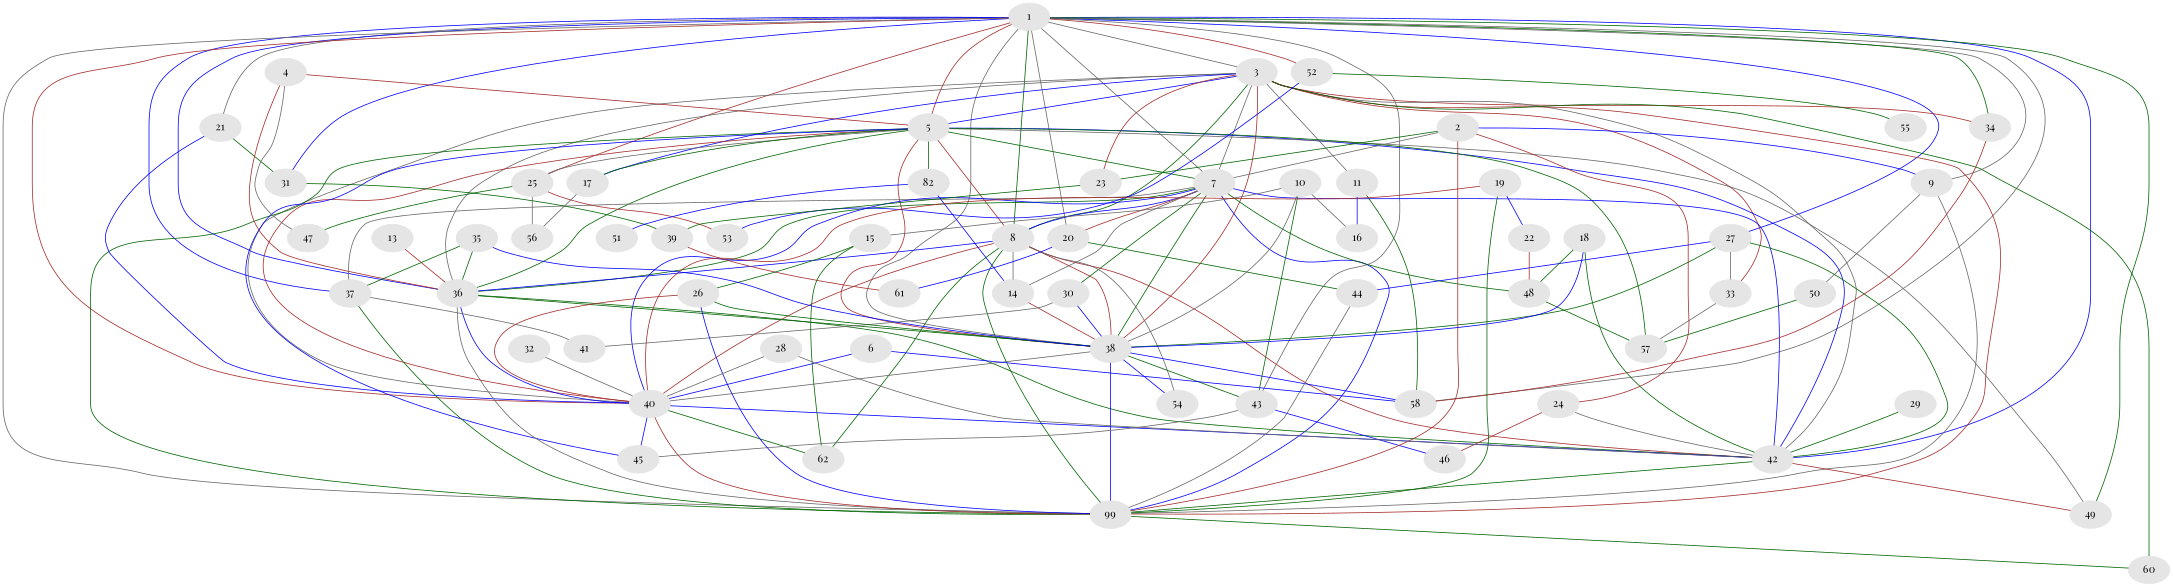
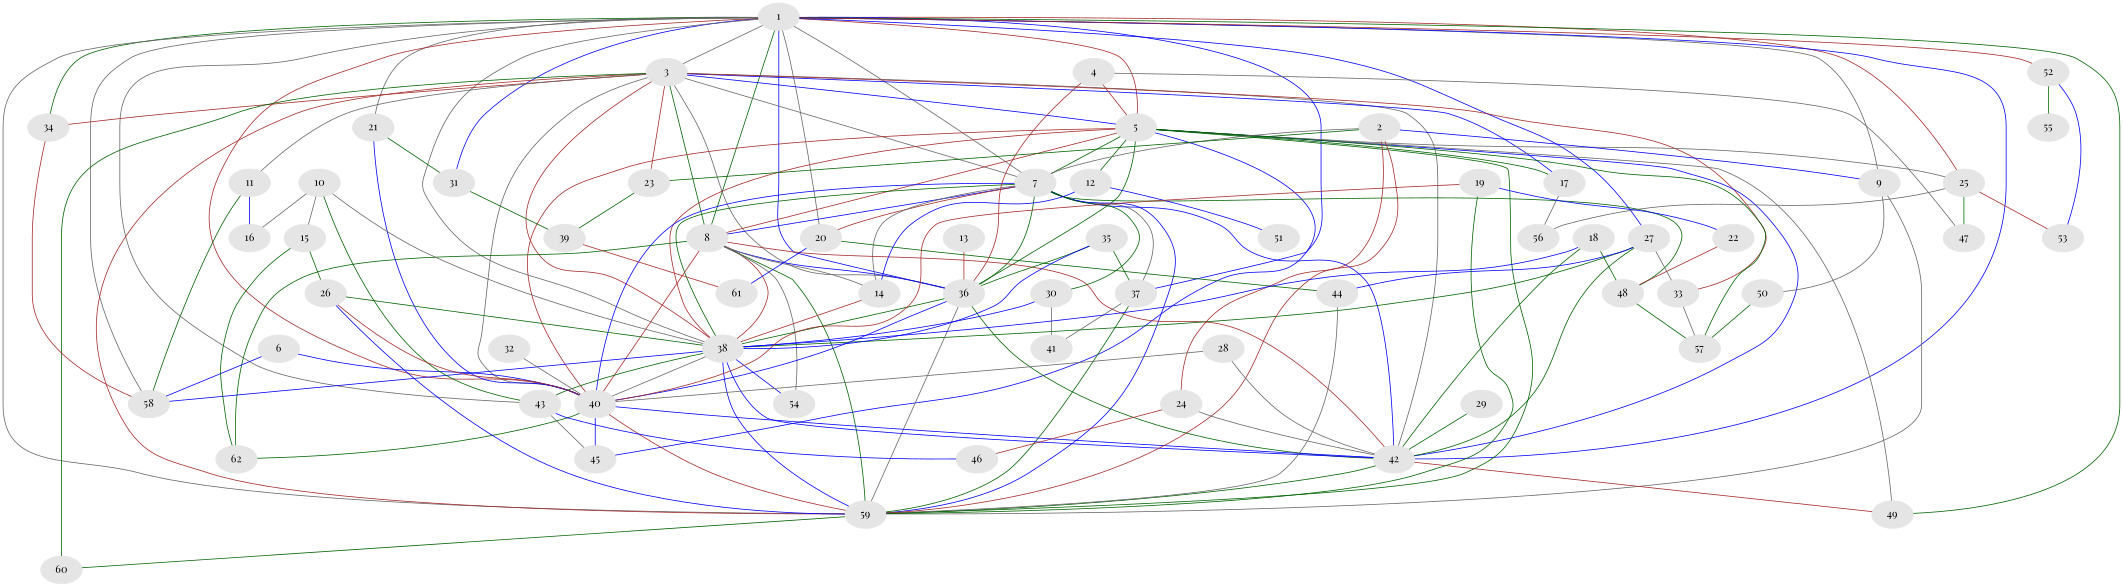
(929, 183) -> (1091, 183)
none -> (1035, 442)
(1111, 515) -> (866, 515)
